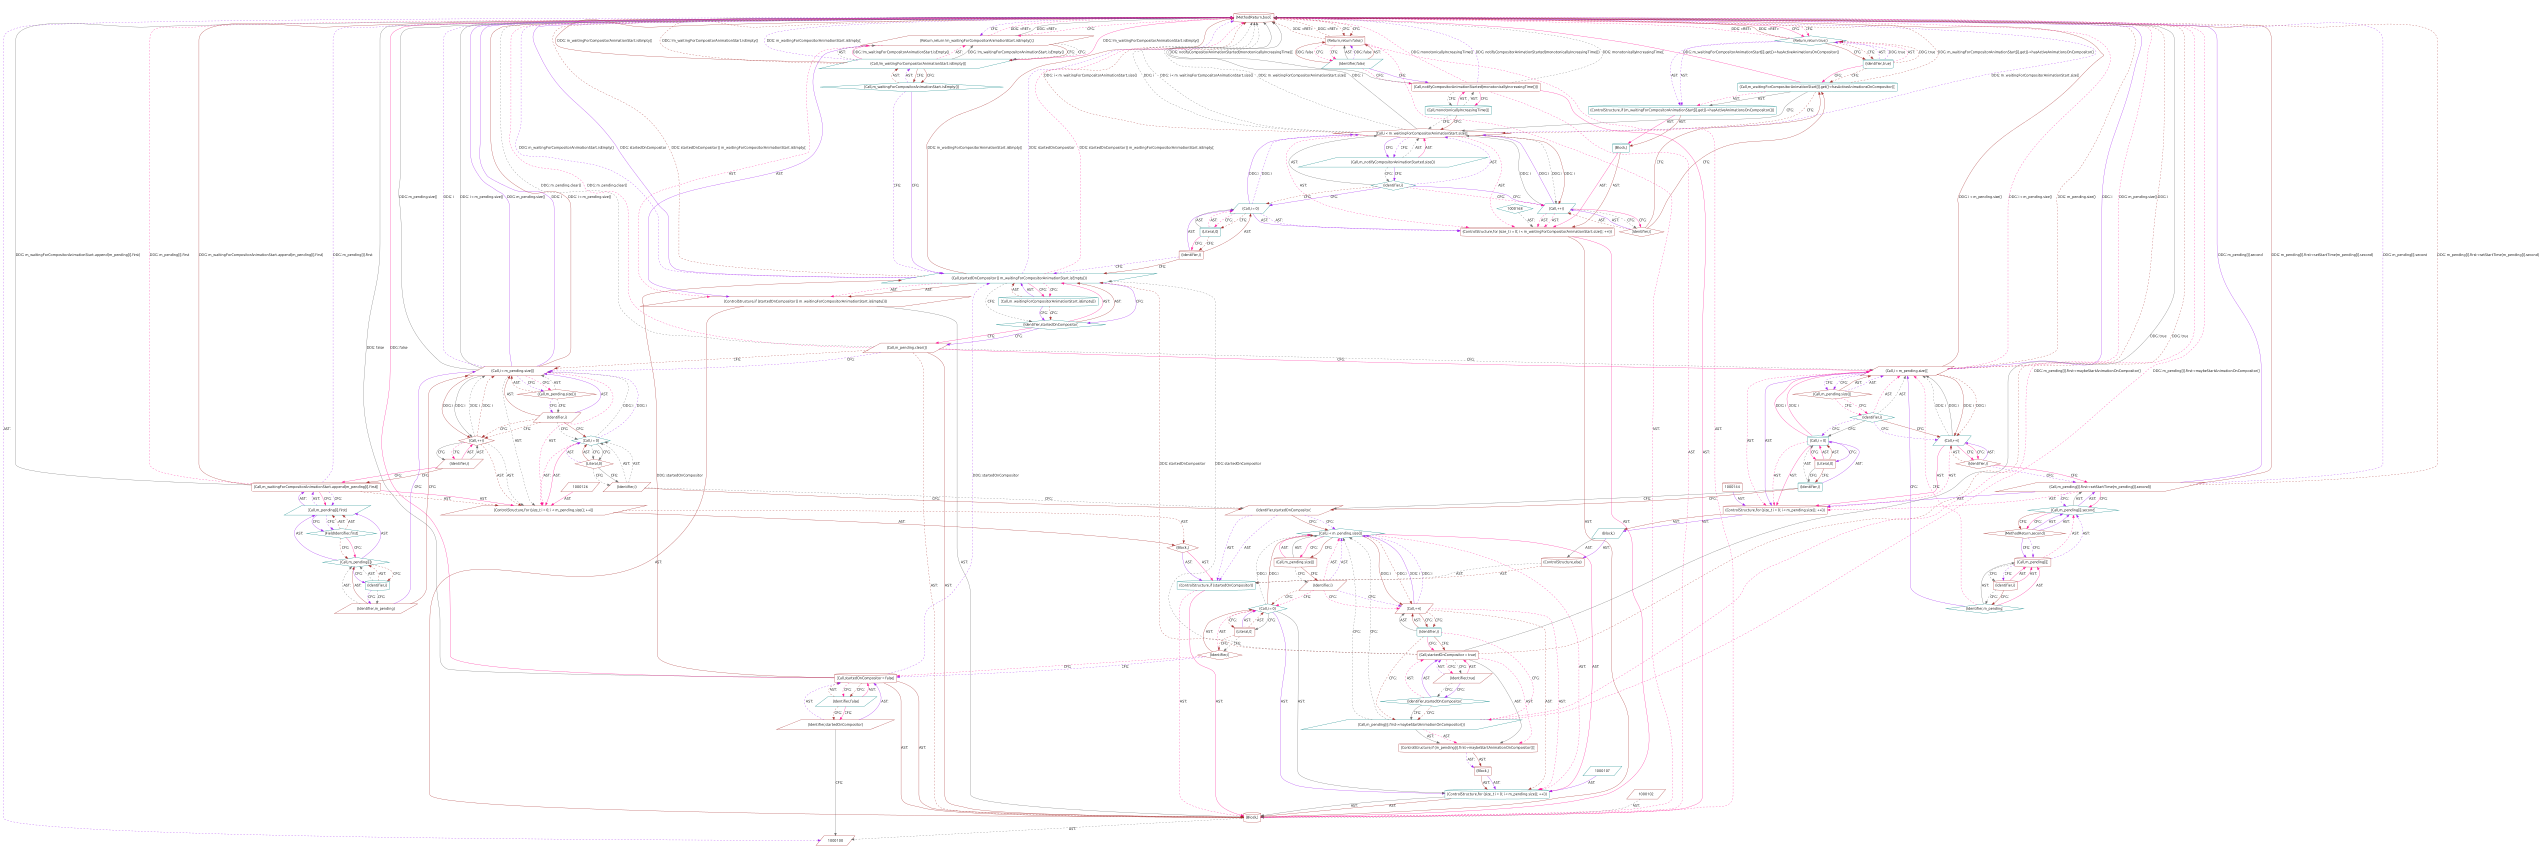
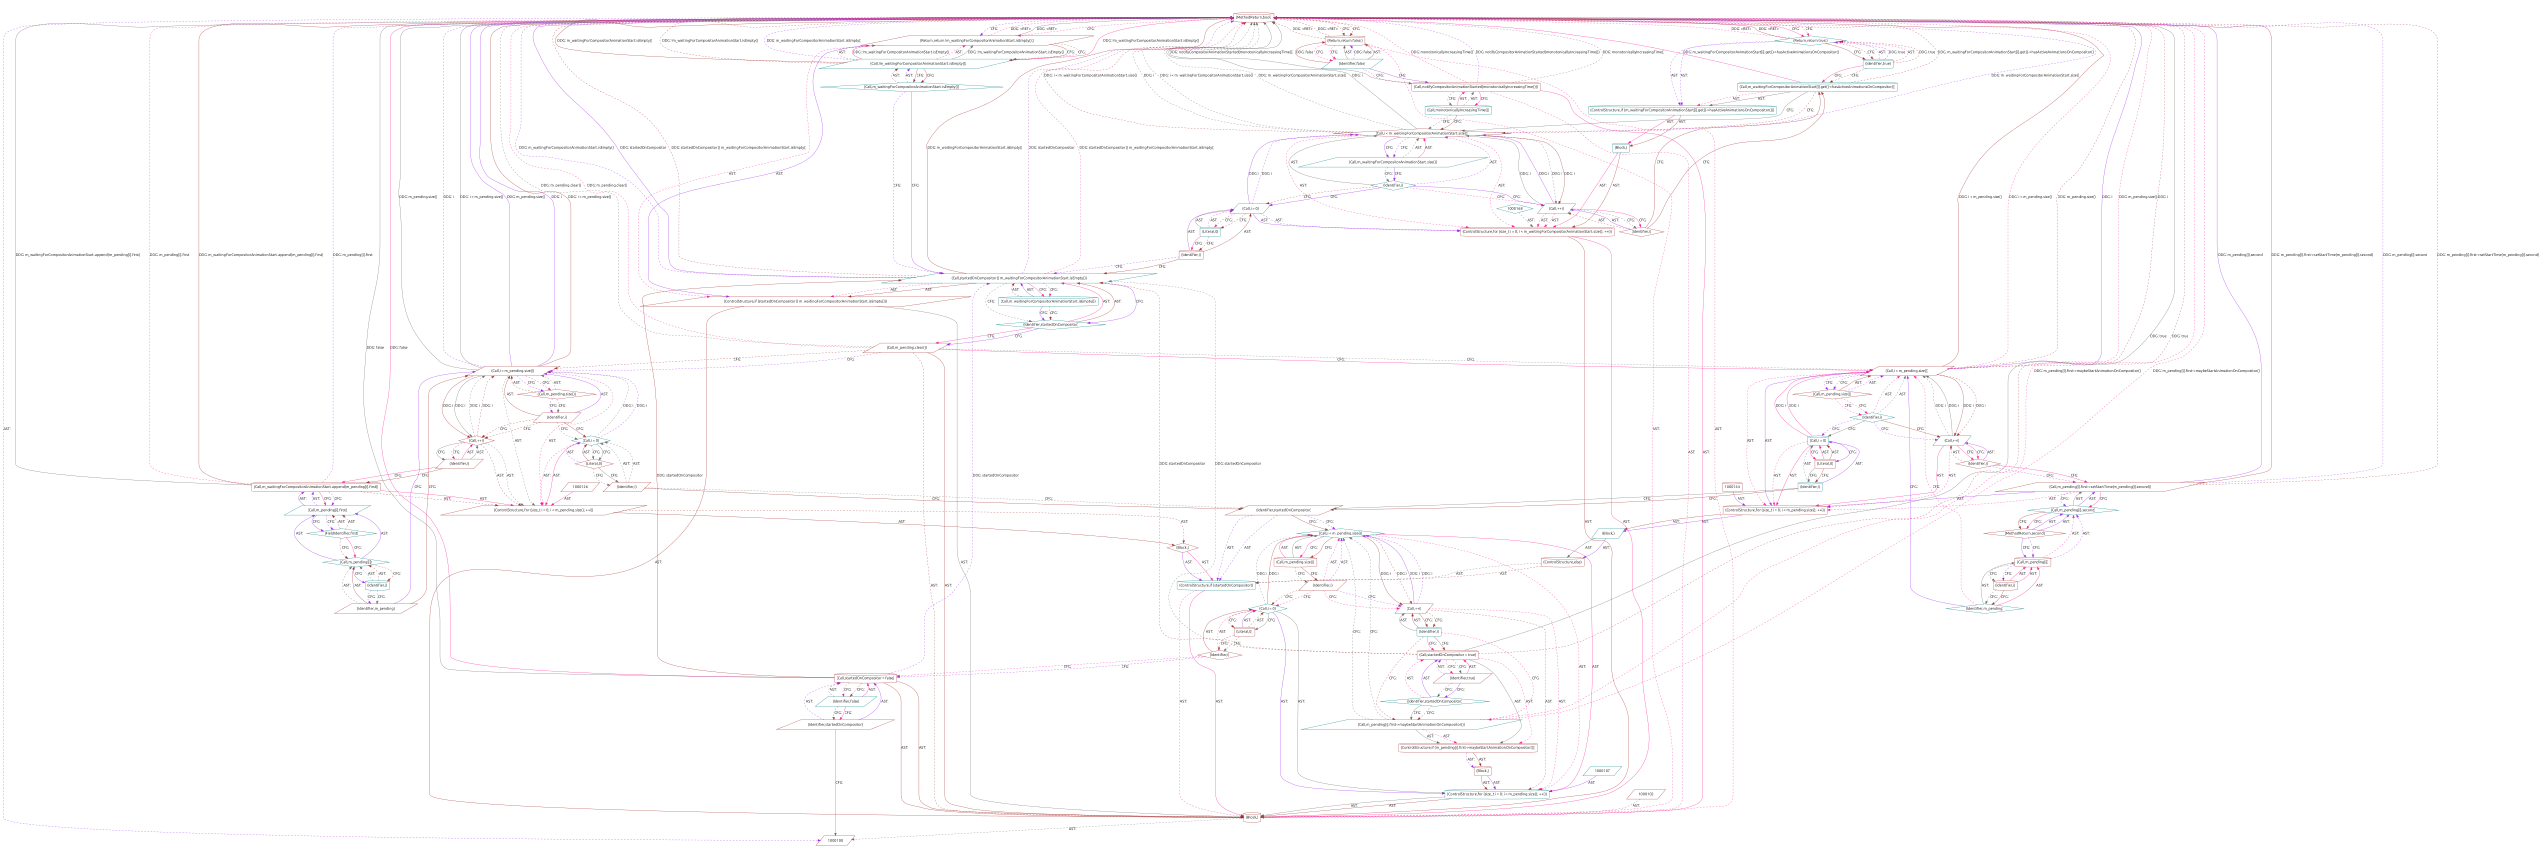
(1393, 162) -> (1393, 162)
